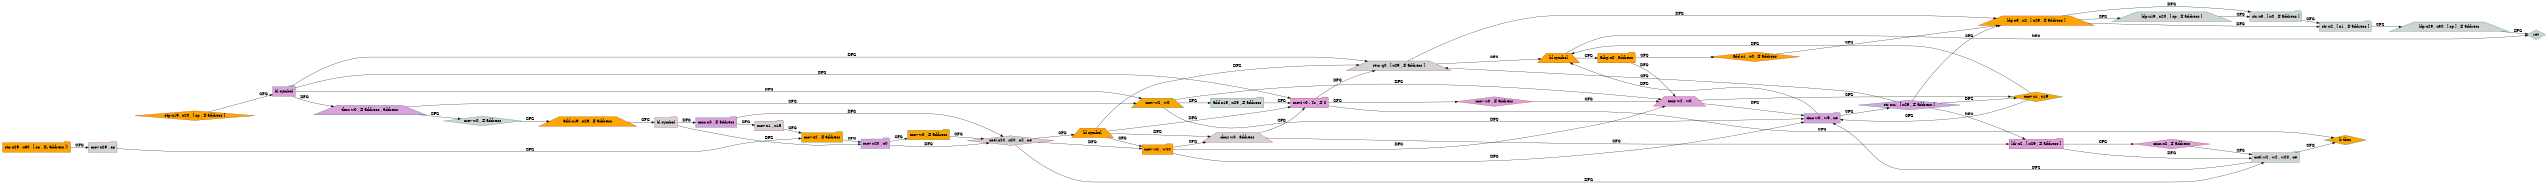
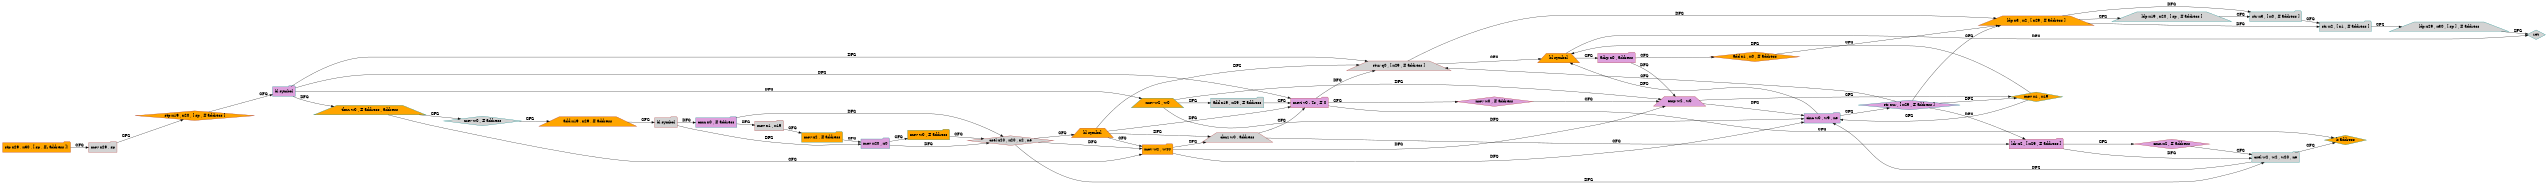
(1617, 58) -> (1617, 58)
(770, 104) -> (762, 162)
(370, 110) -> (370, 110)
(2345, 140) -> (2345, 140)
(458, 152) -> (149, 132)
